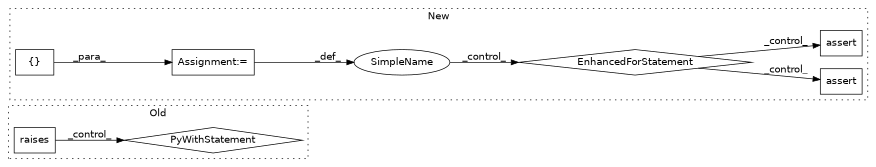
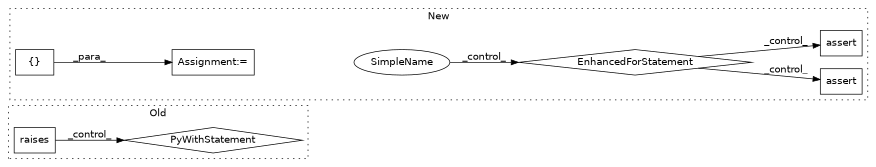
(301, 62) -> none
